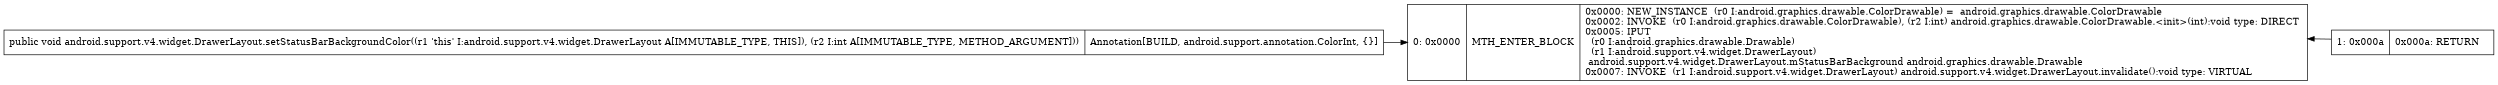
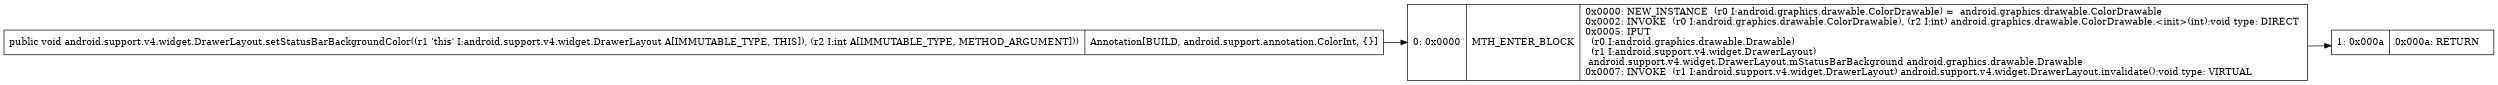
(2323, 39) -> (2316, 46)
